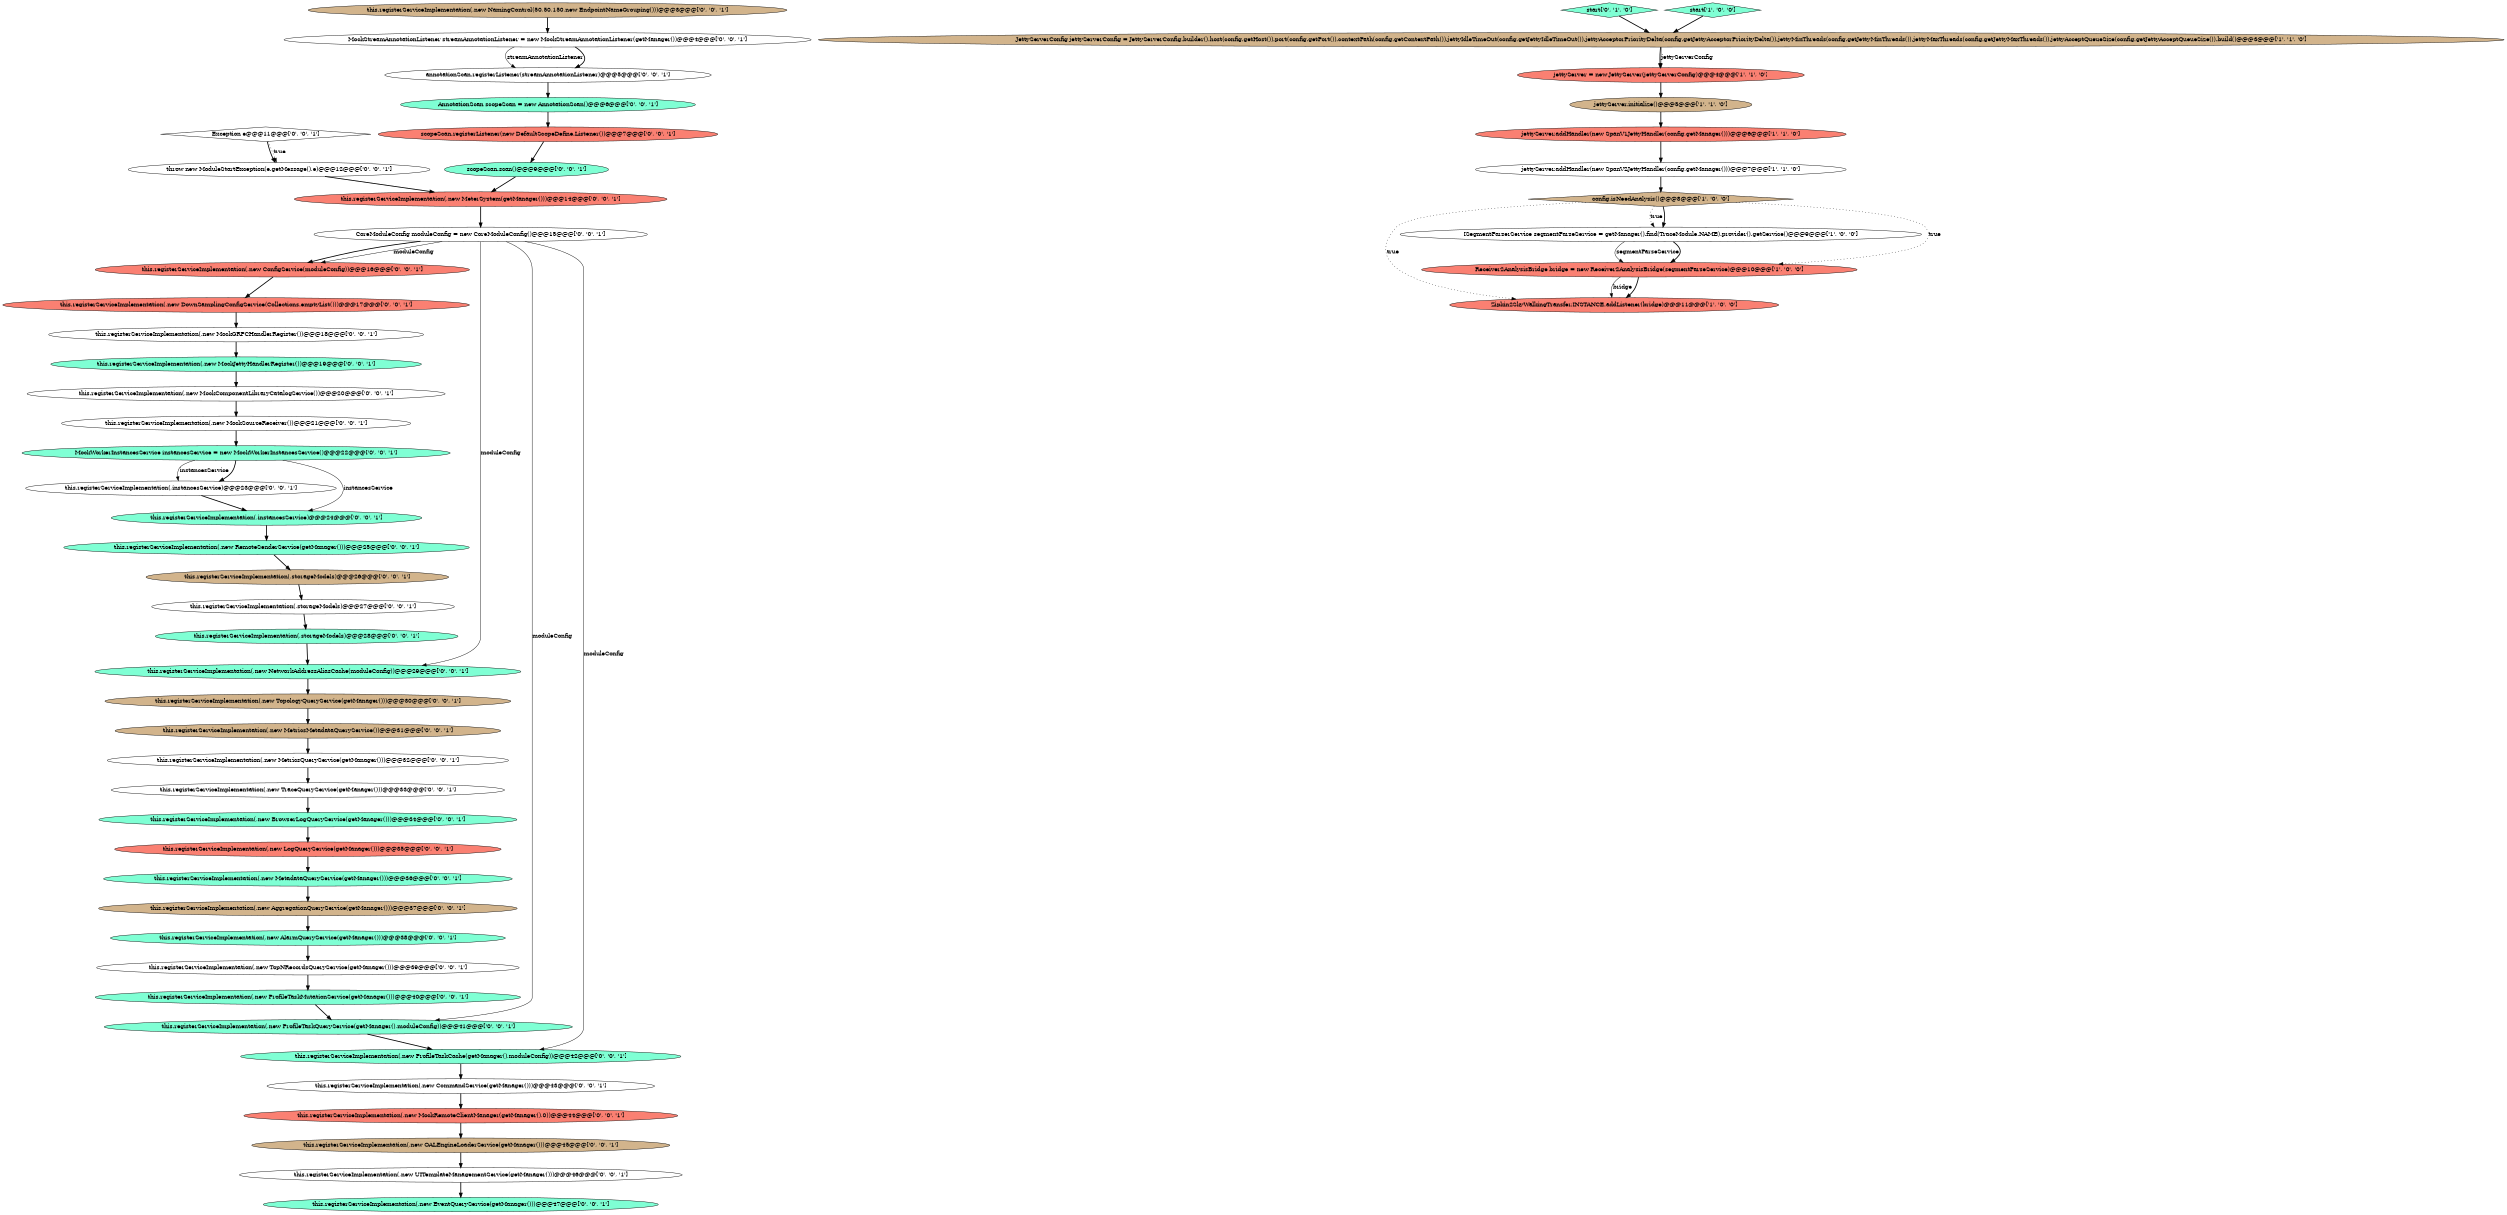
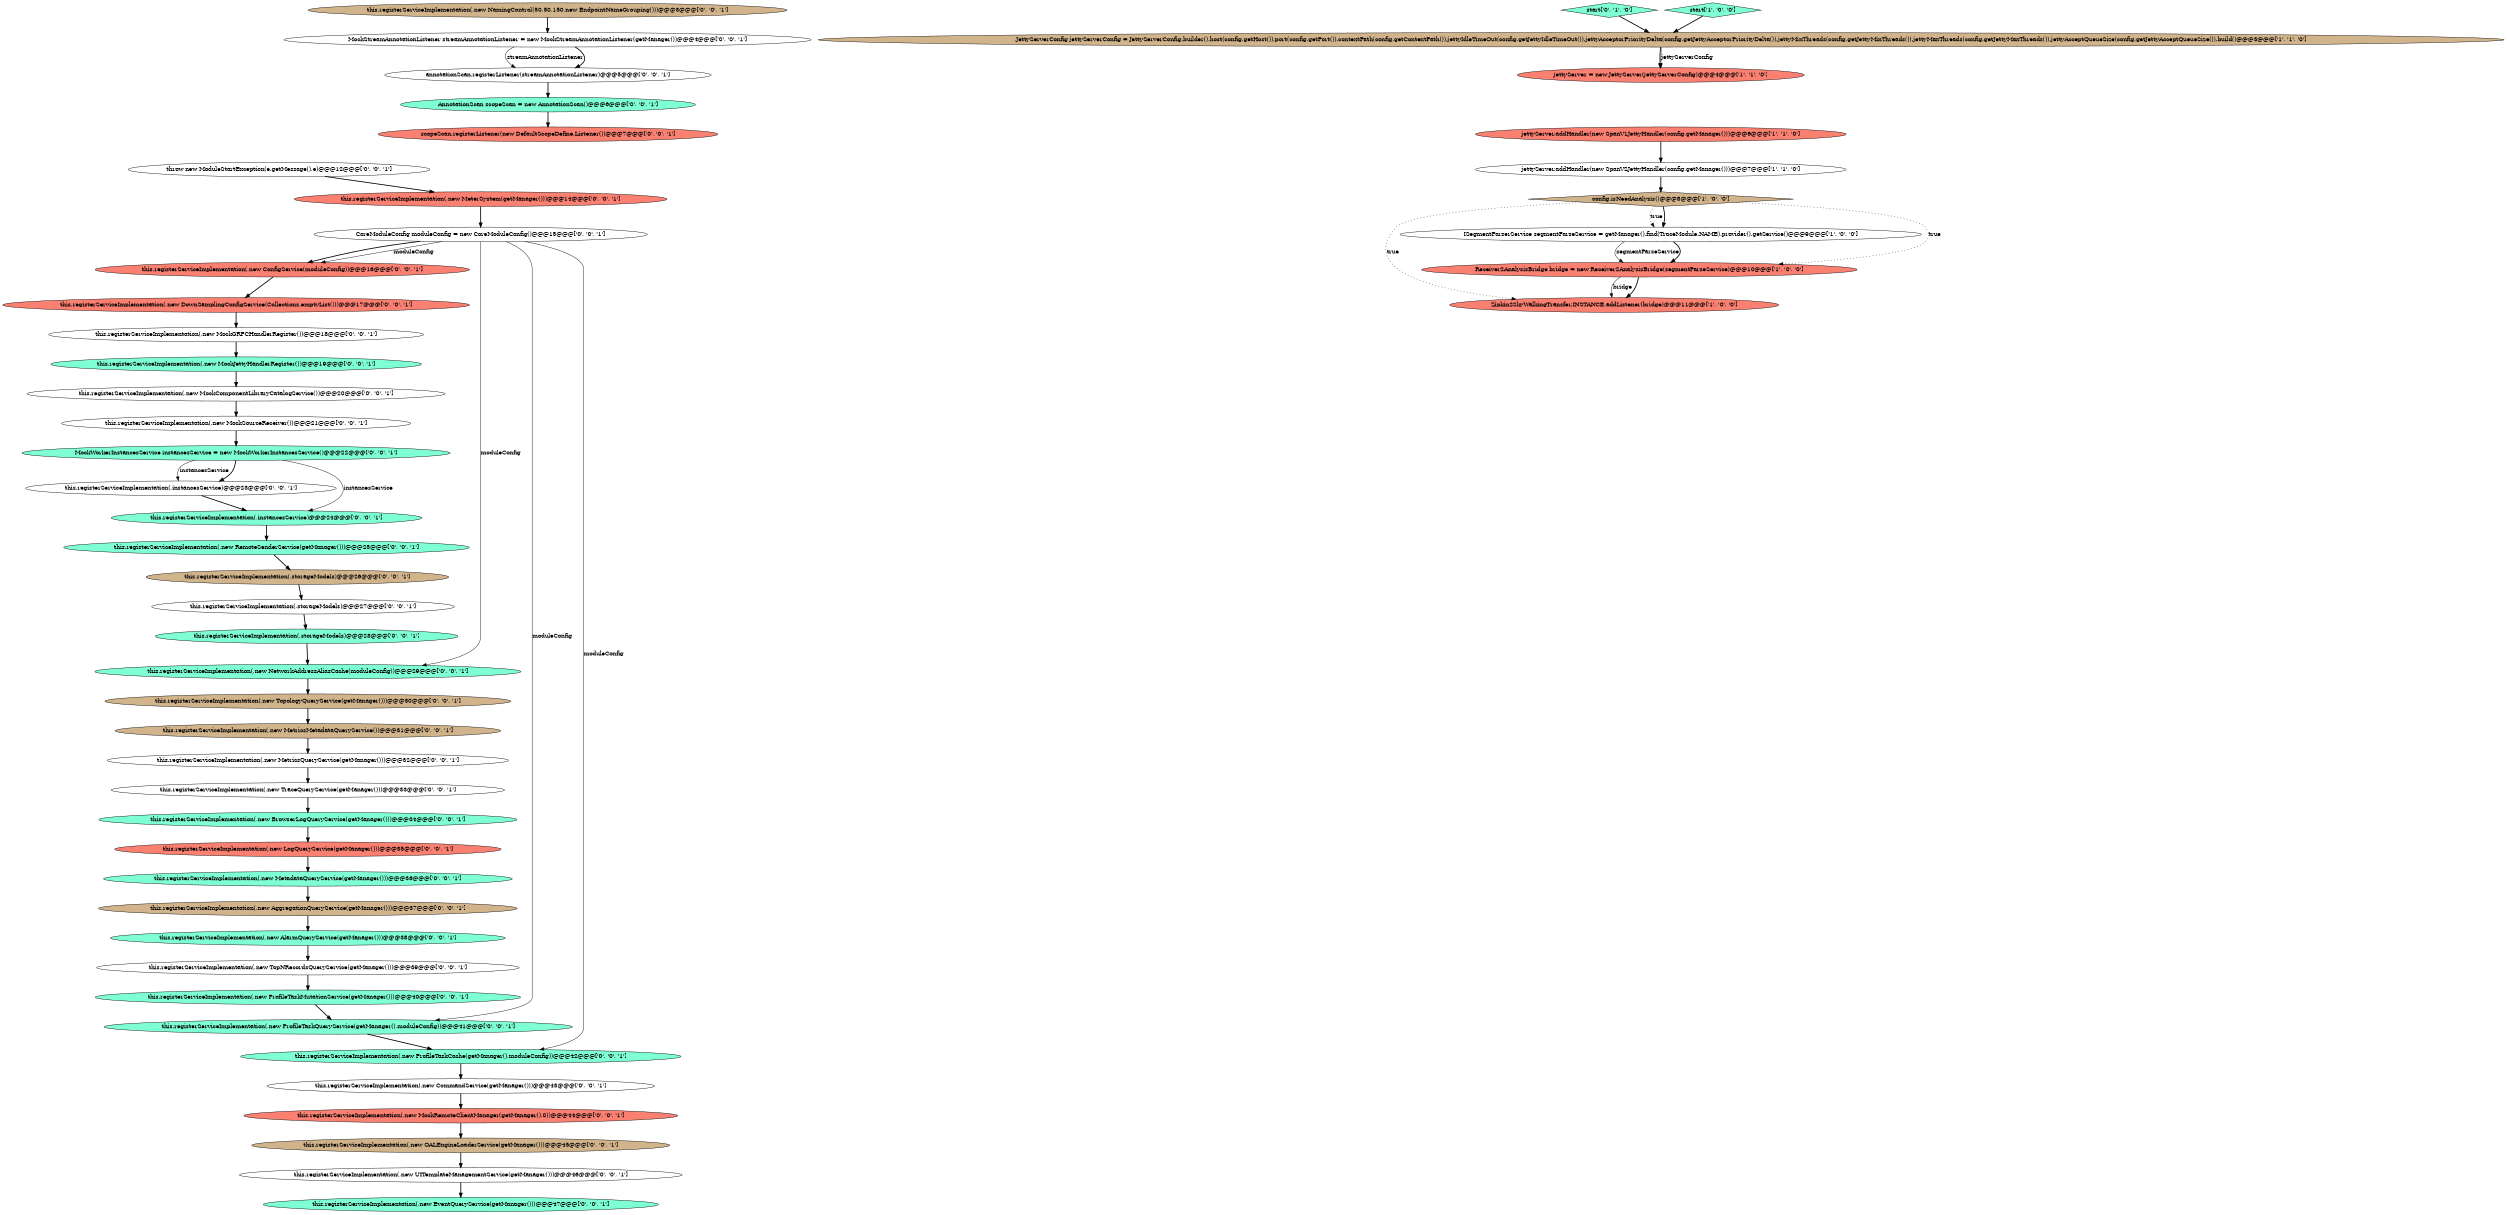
(1661, 105) -> none
(266, 134) -> none
(526, 170) -> none
